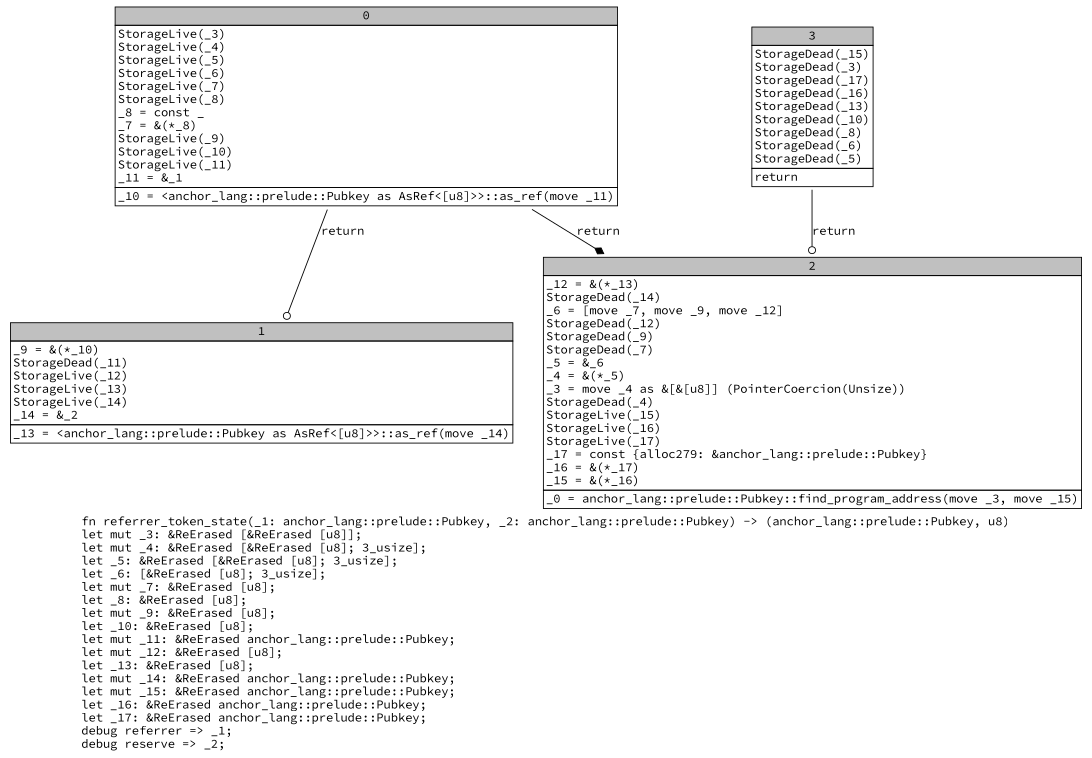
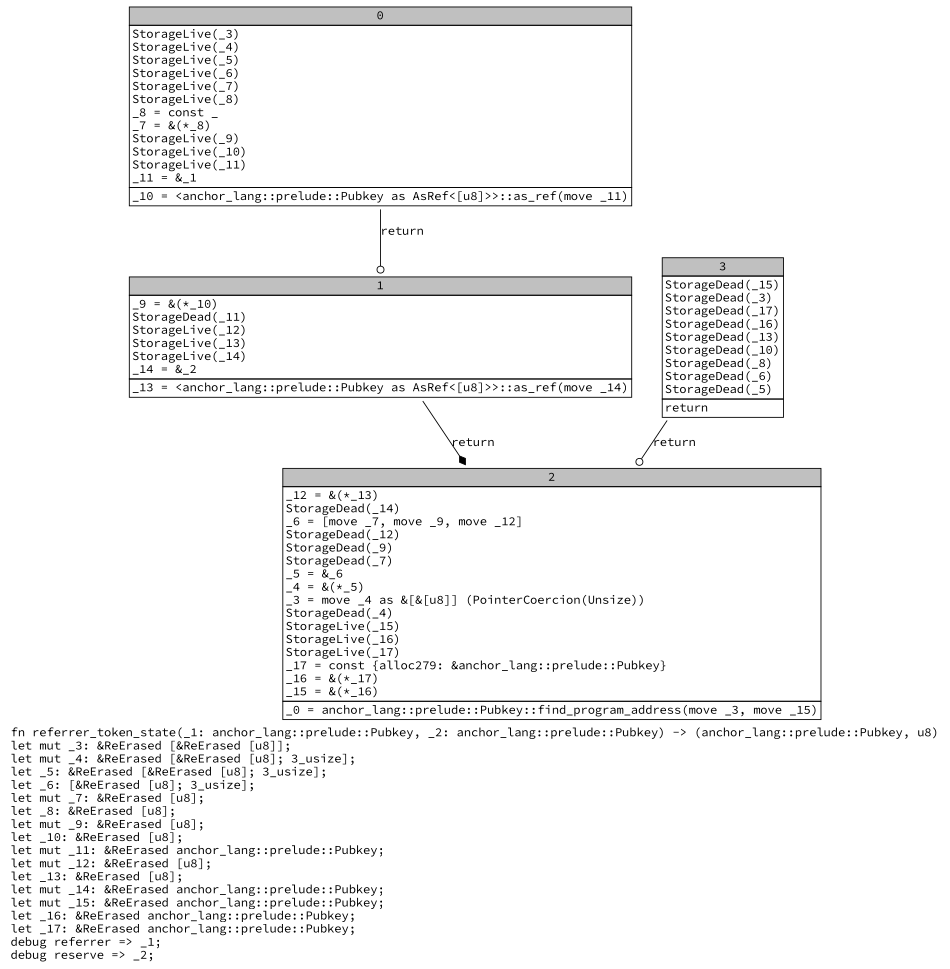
(563, 229) -> (441, 428)
